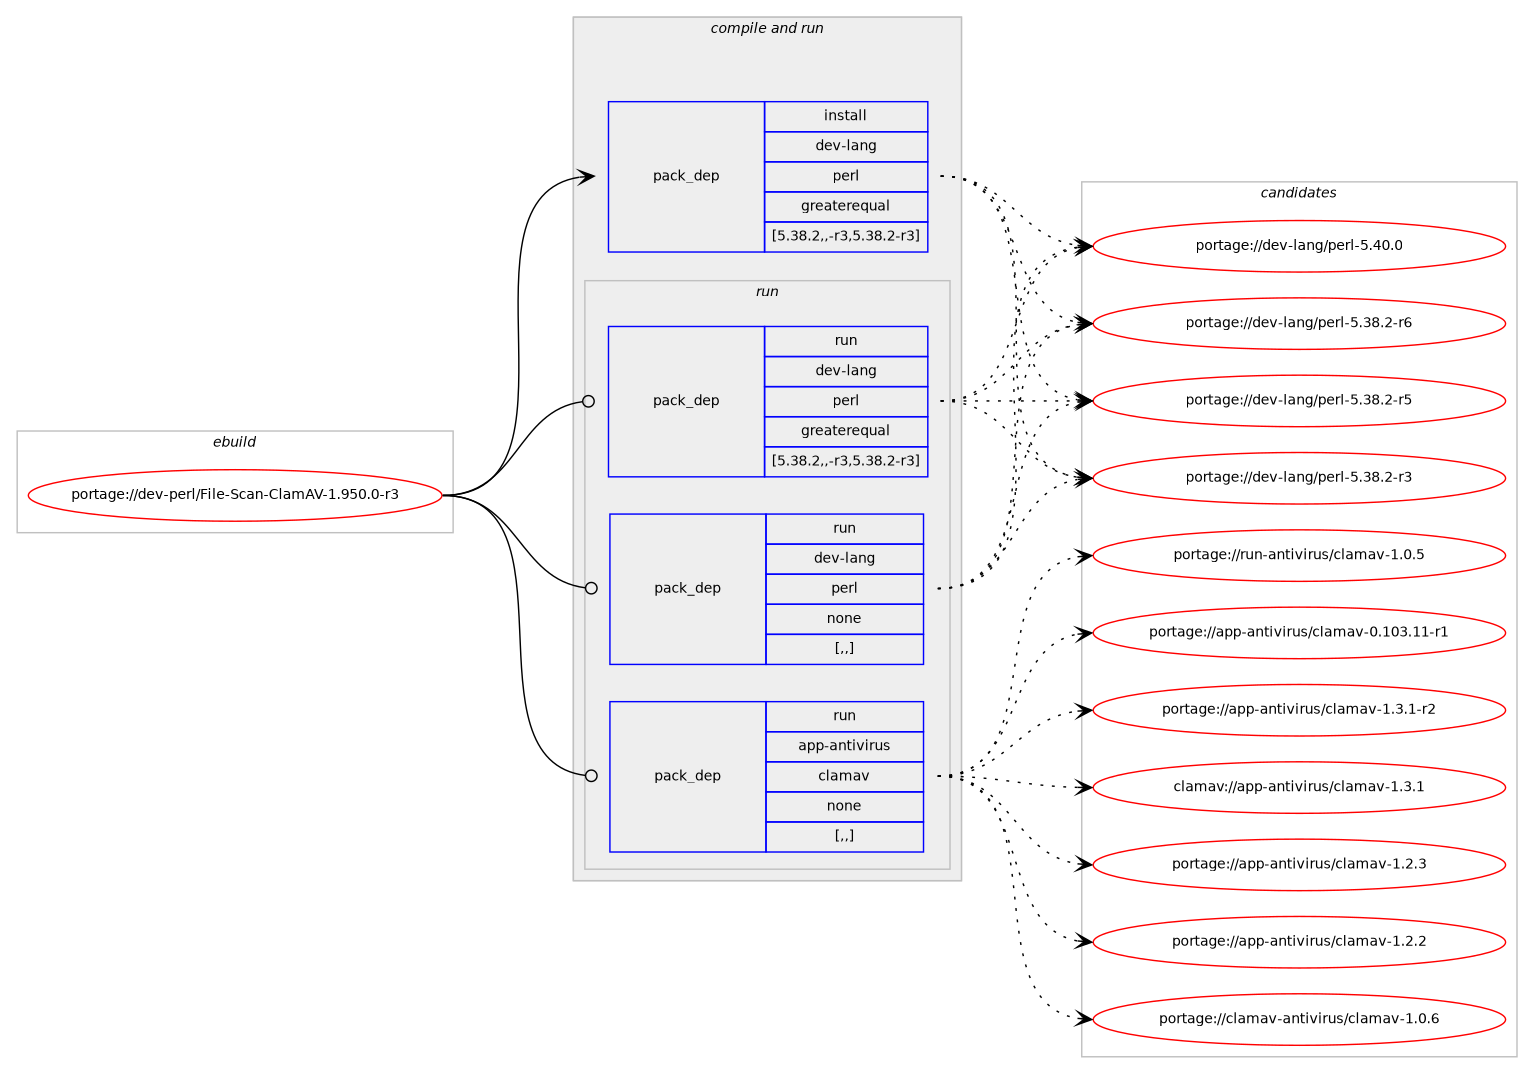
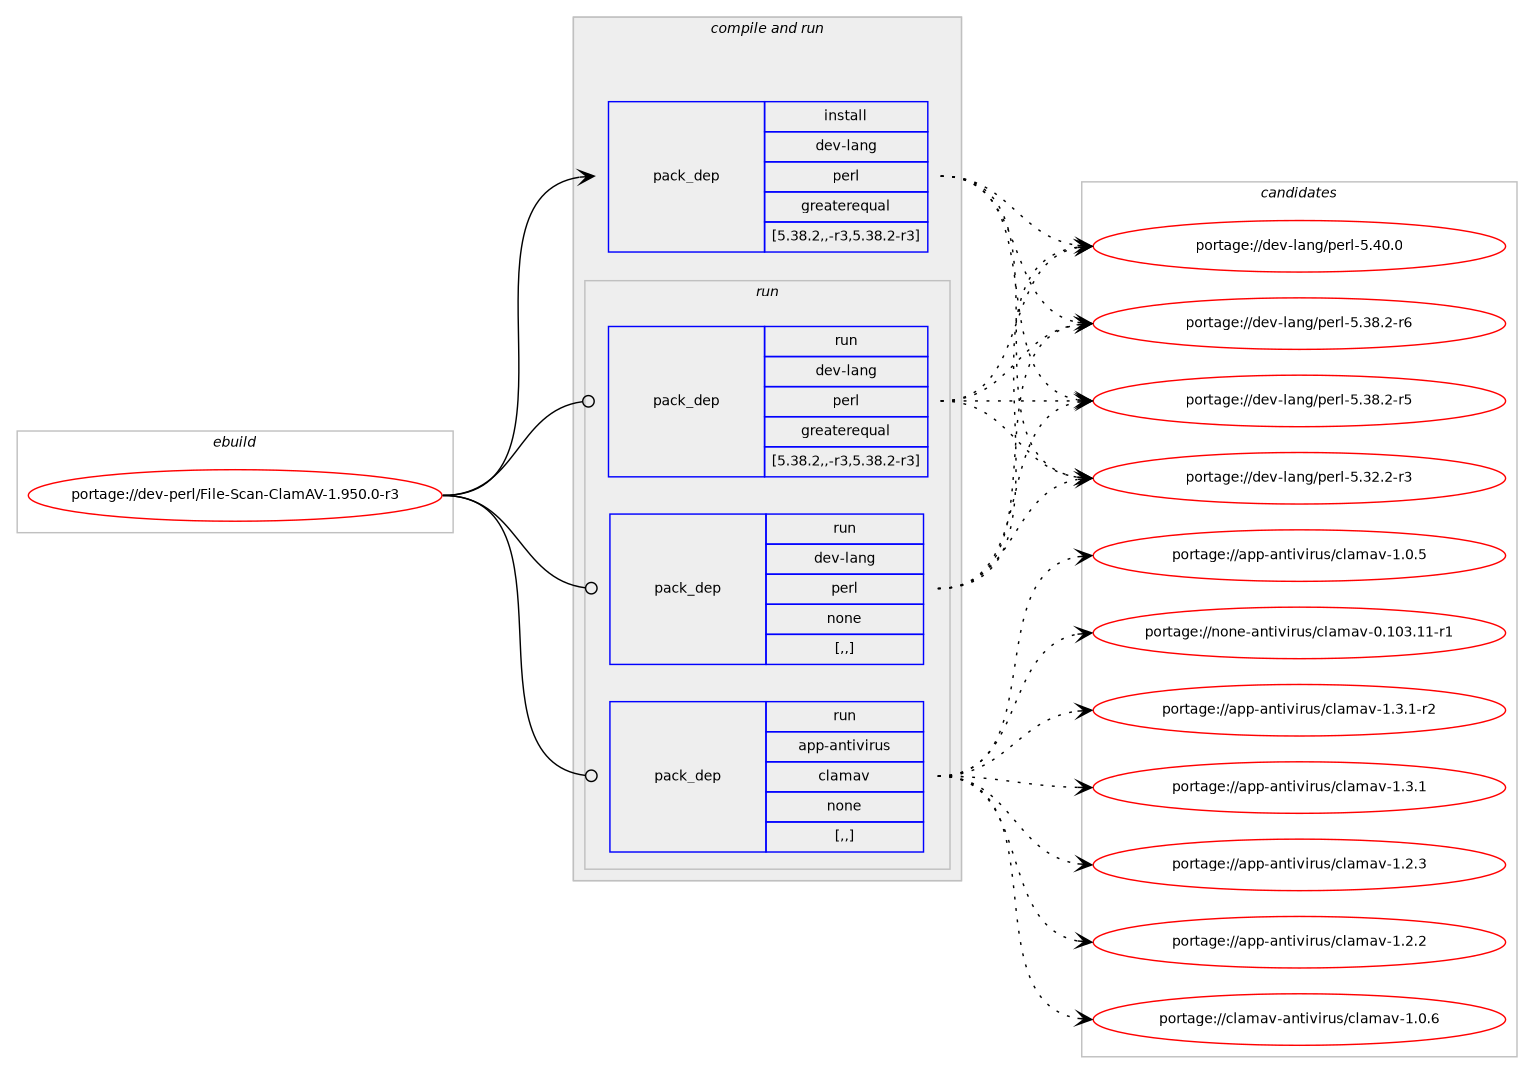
(1299, 478) -> (1299, 478)
(1299, 556) -> (1299, 556)
(1299, 633) -> (1299, 633)
(1299, 788) -> (1299, 788)
